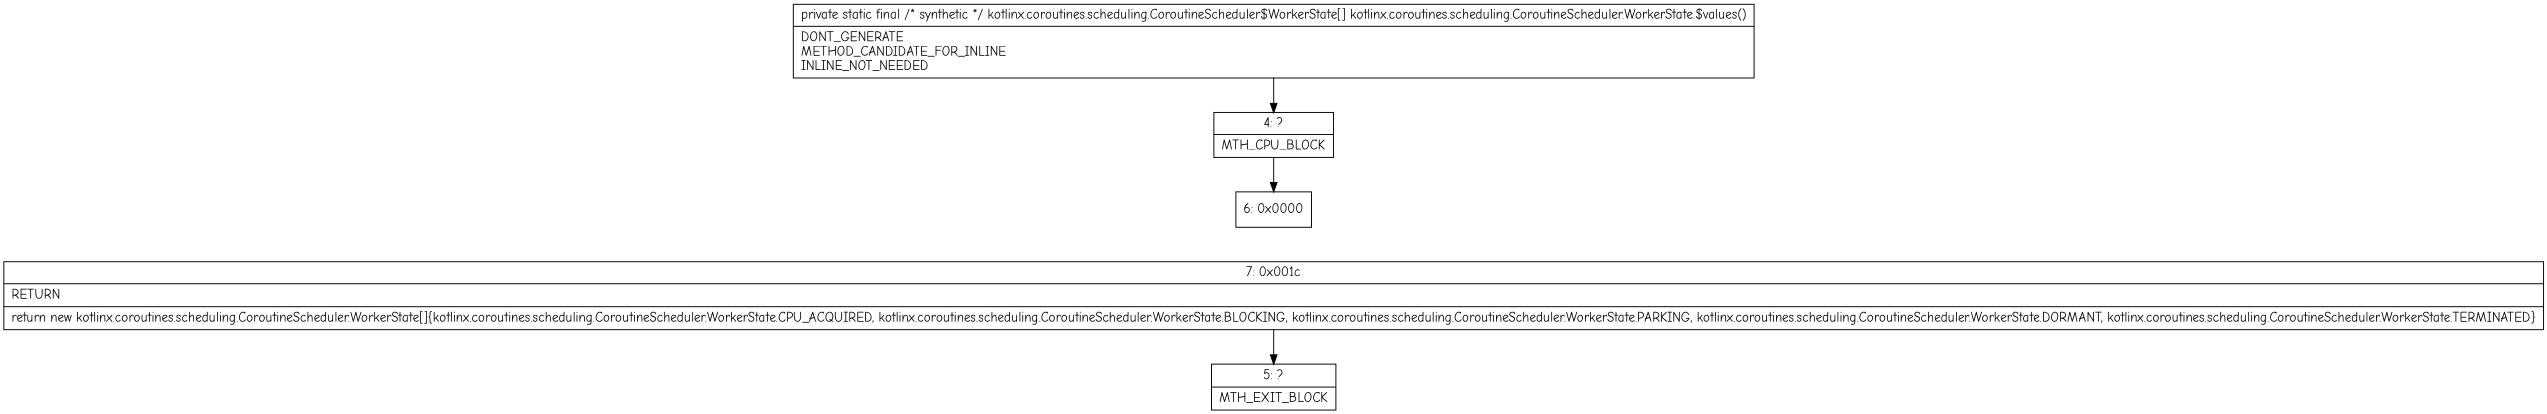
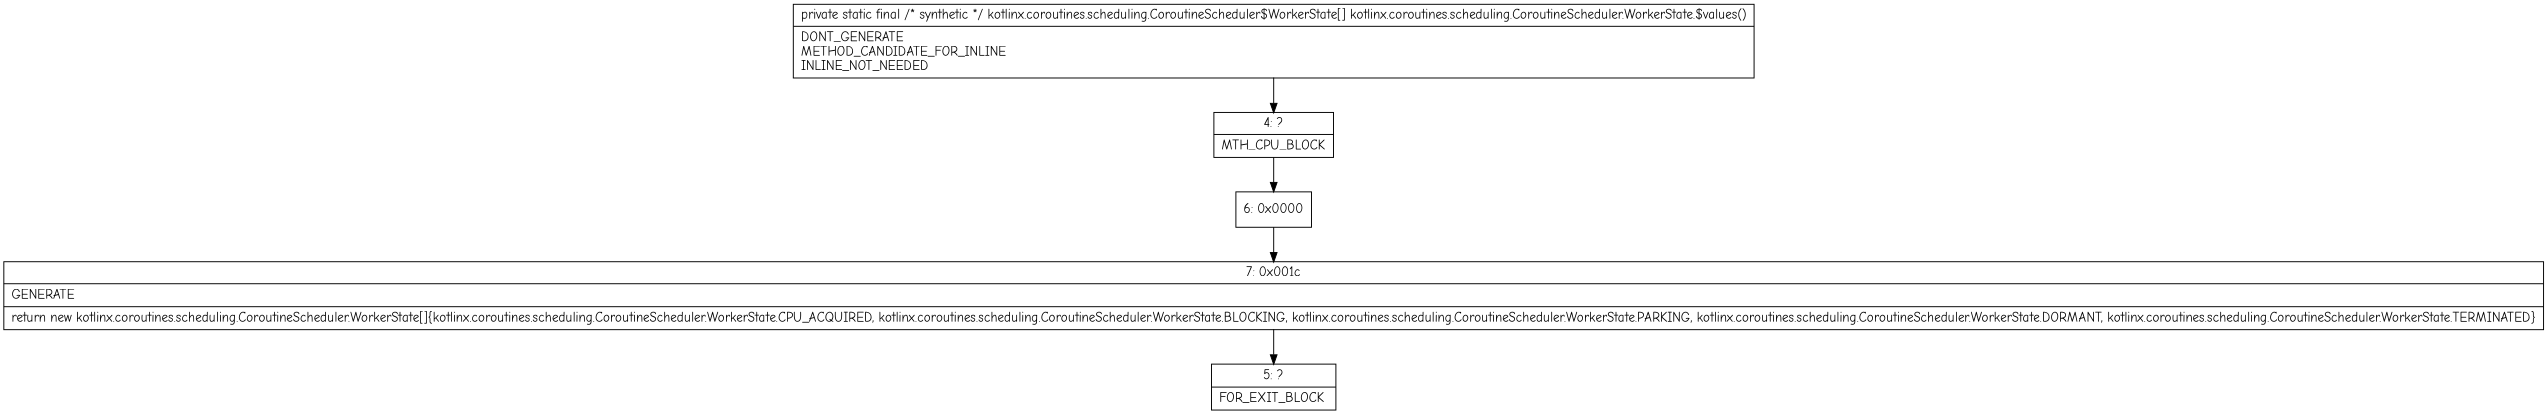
none -> (1274, 240)
(36, 295) -> (44, 295)
(1274, 398) -> (1272, 398)
